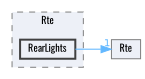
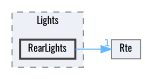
(48, 22) -> (48, 22)
